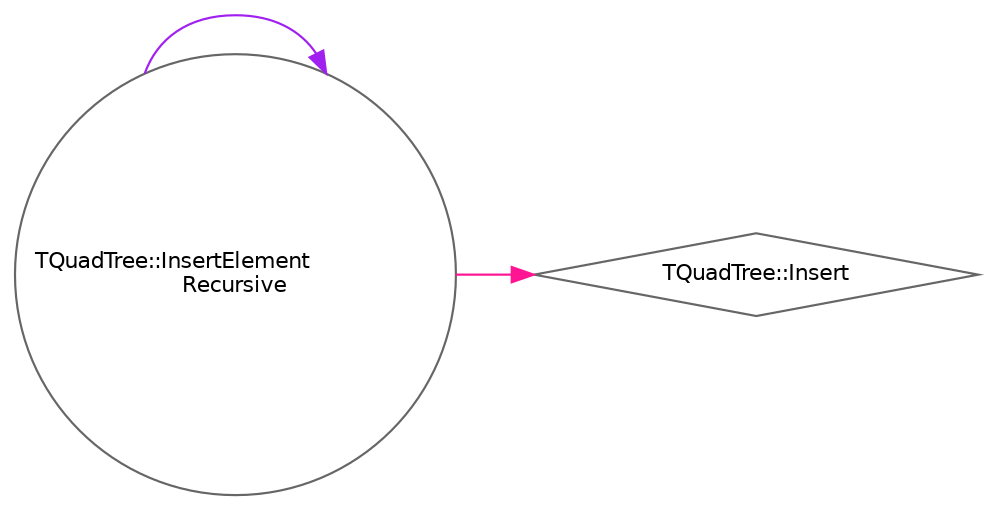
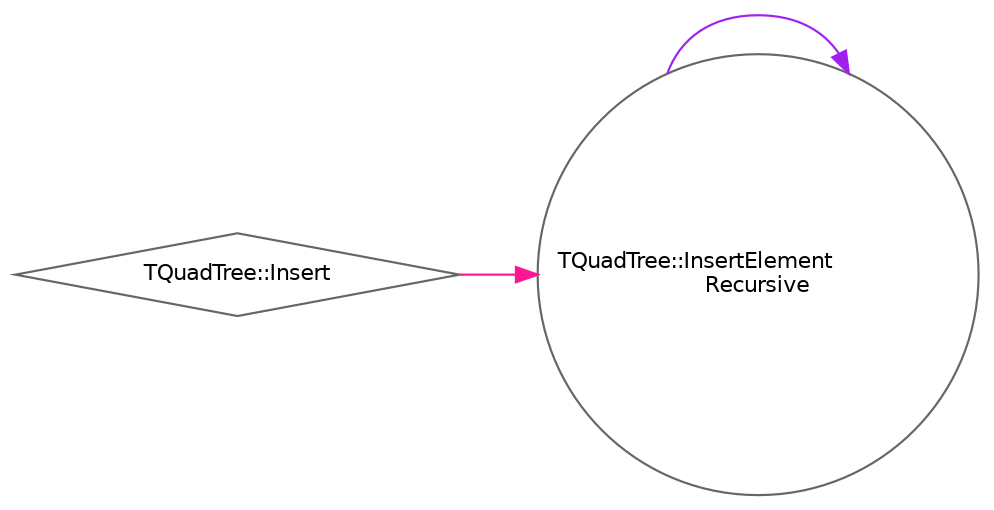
(484, 275) -> (488, 275)
